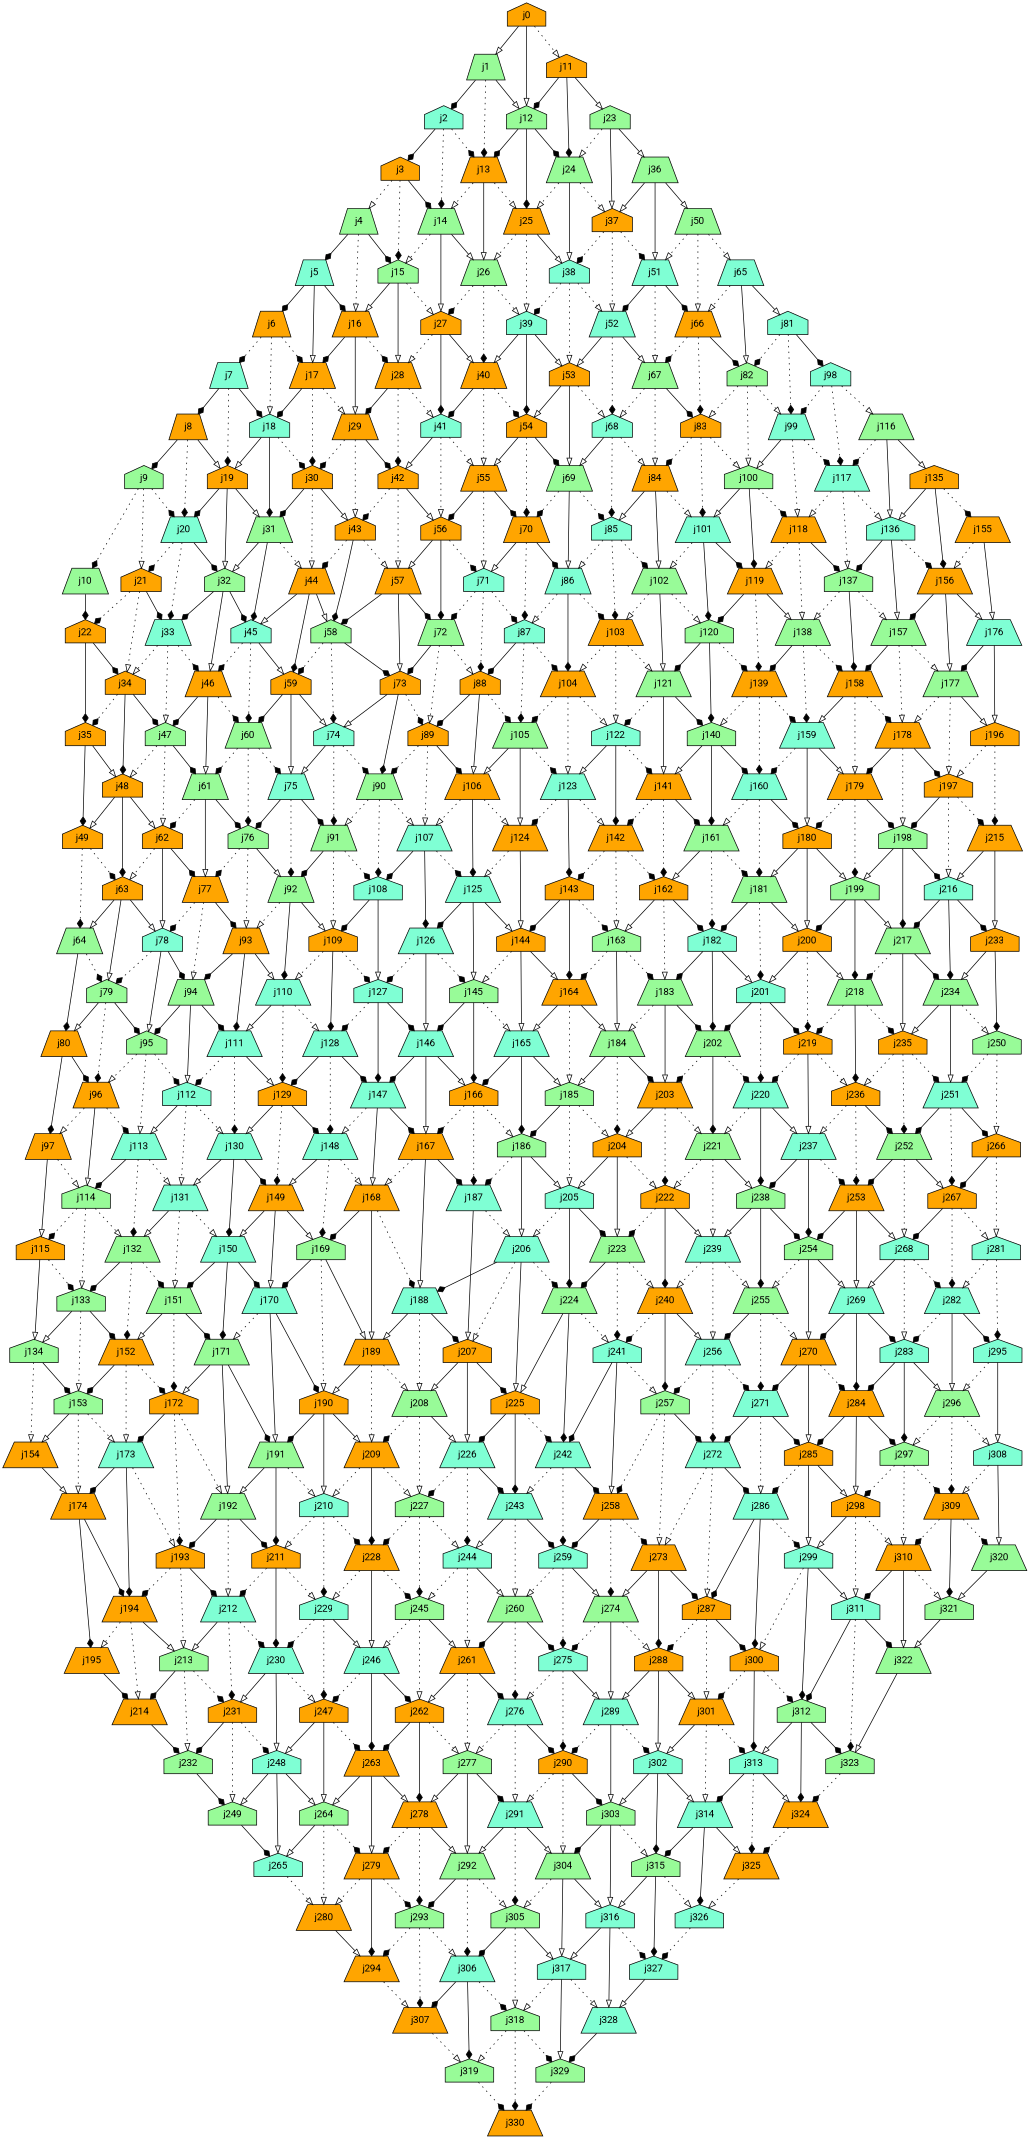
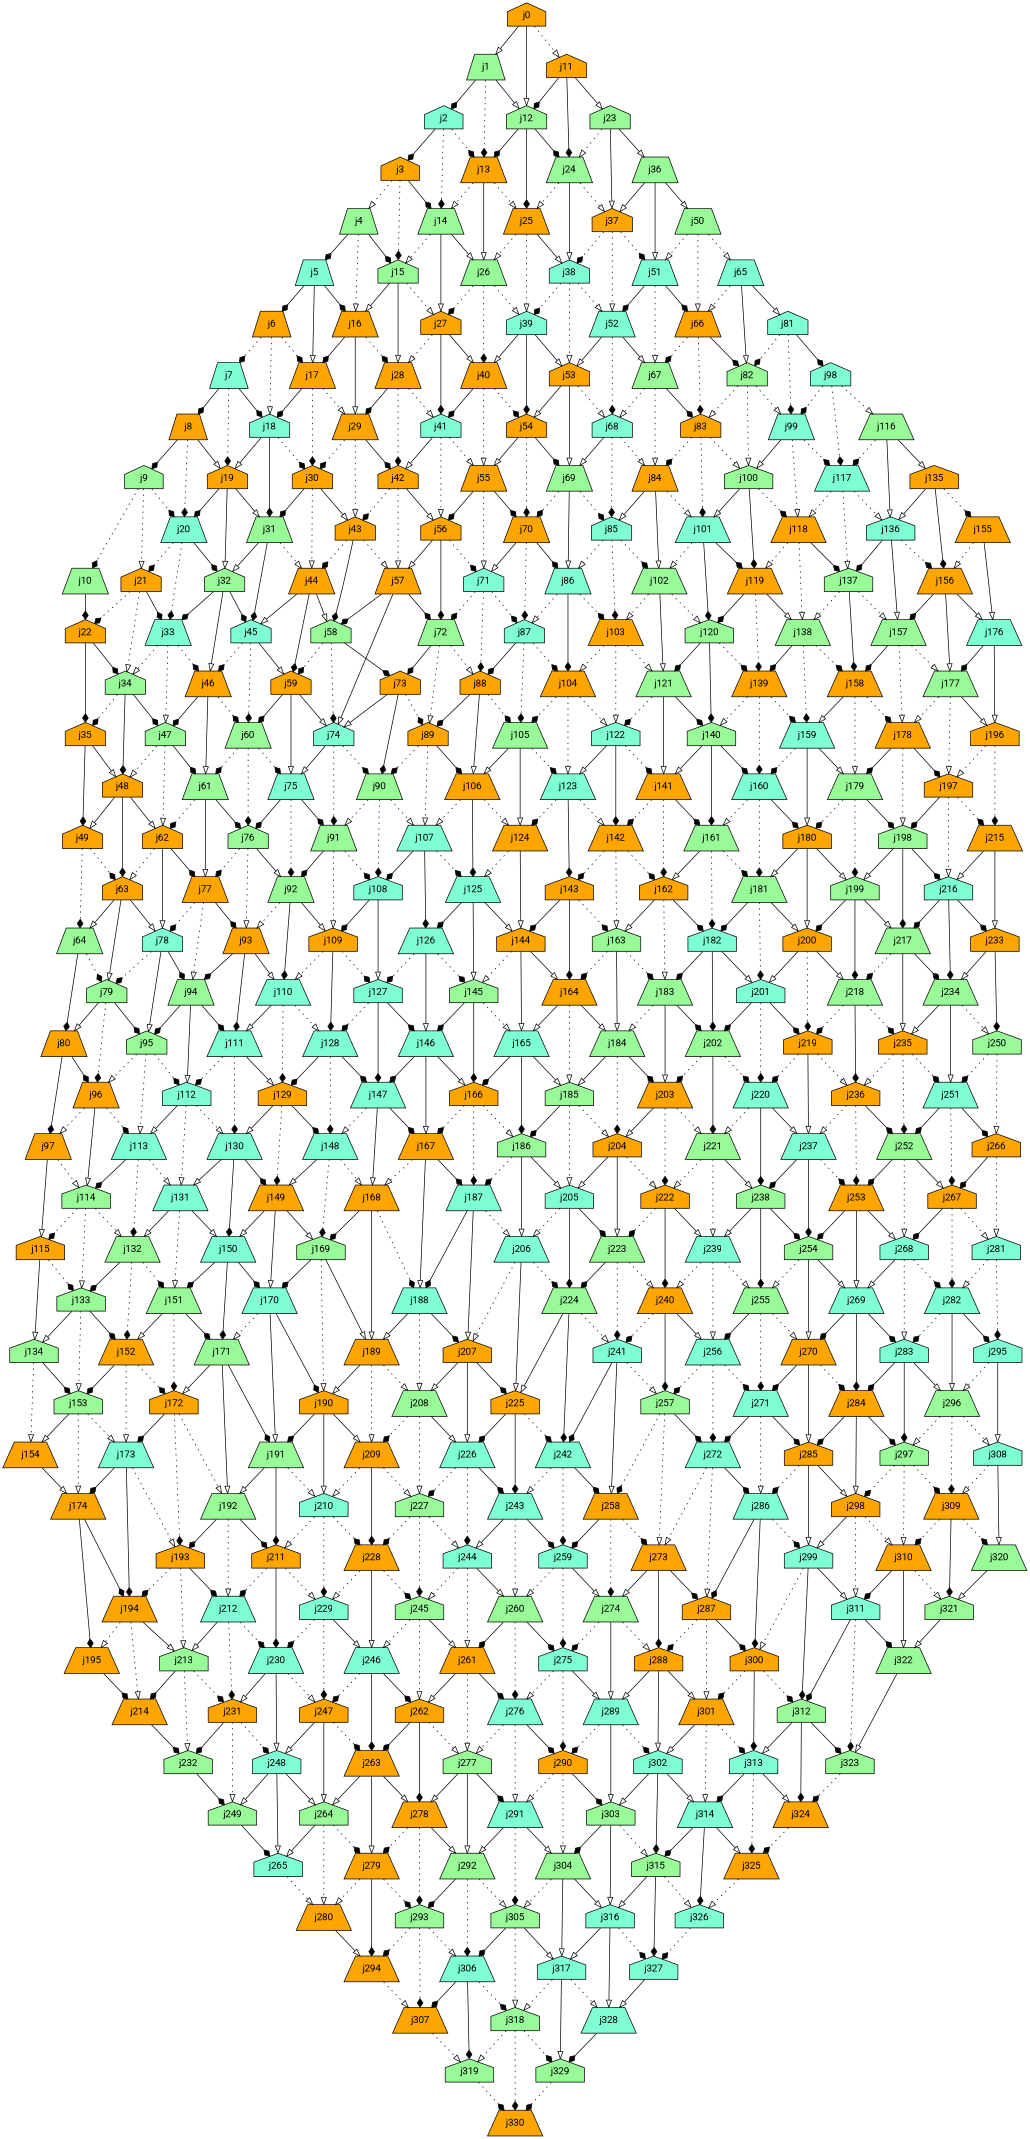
(399, 629) -> (368, 653)
(125, 684) -> (125, 684)
(855, 787) -> (855, 787)
(202, 1221) -> (202, 1221)
(476, 1272) -> (449, 1245)
